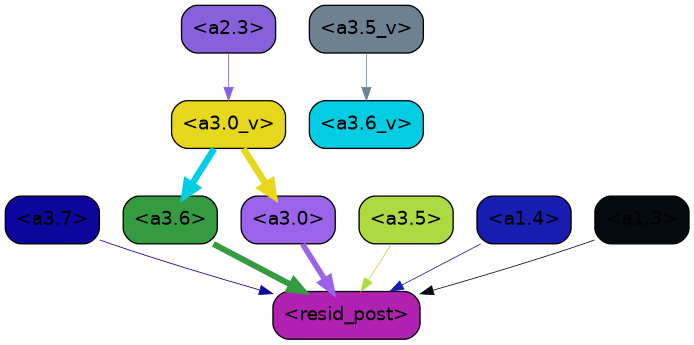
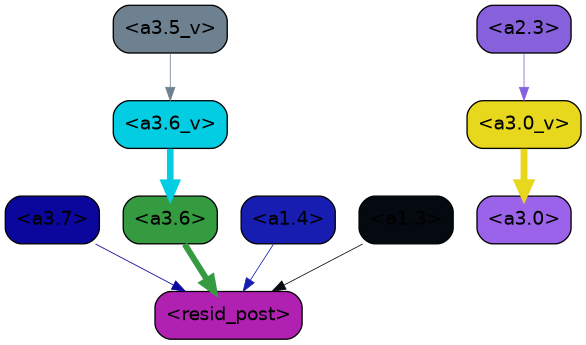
(203, 167) -> (170, 166)
(406, 220) -> none
(314, 262) -> none
